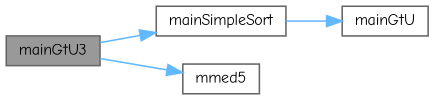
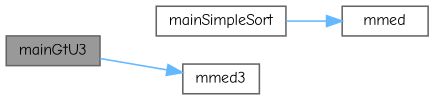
(385, 21) -> (385, 21)
(120, 39) -> none
(221, 79) -> (221, 79)
